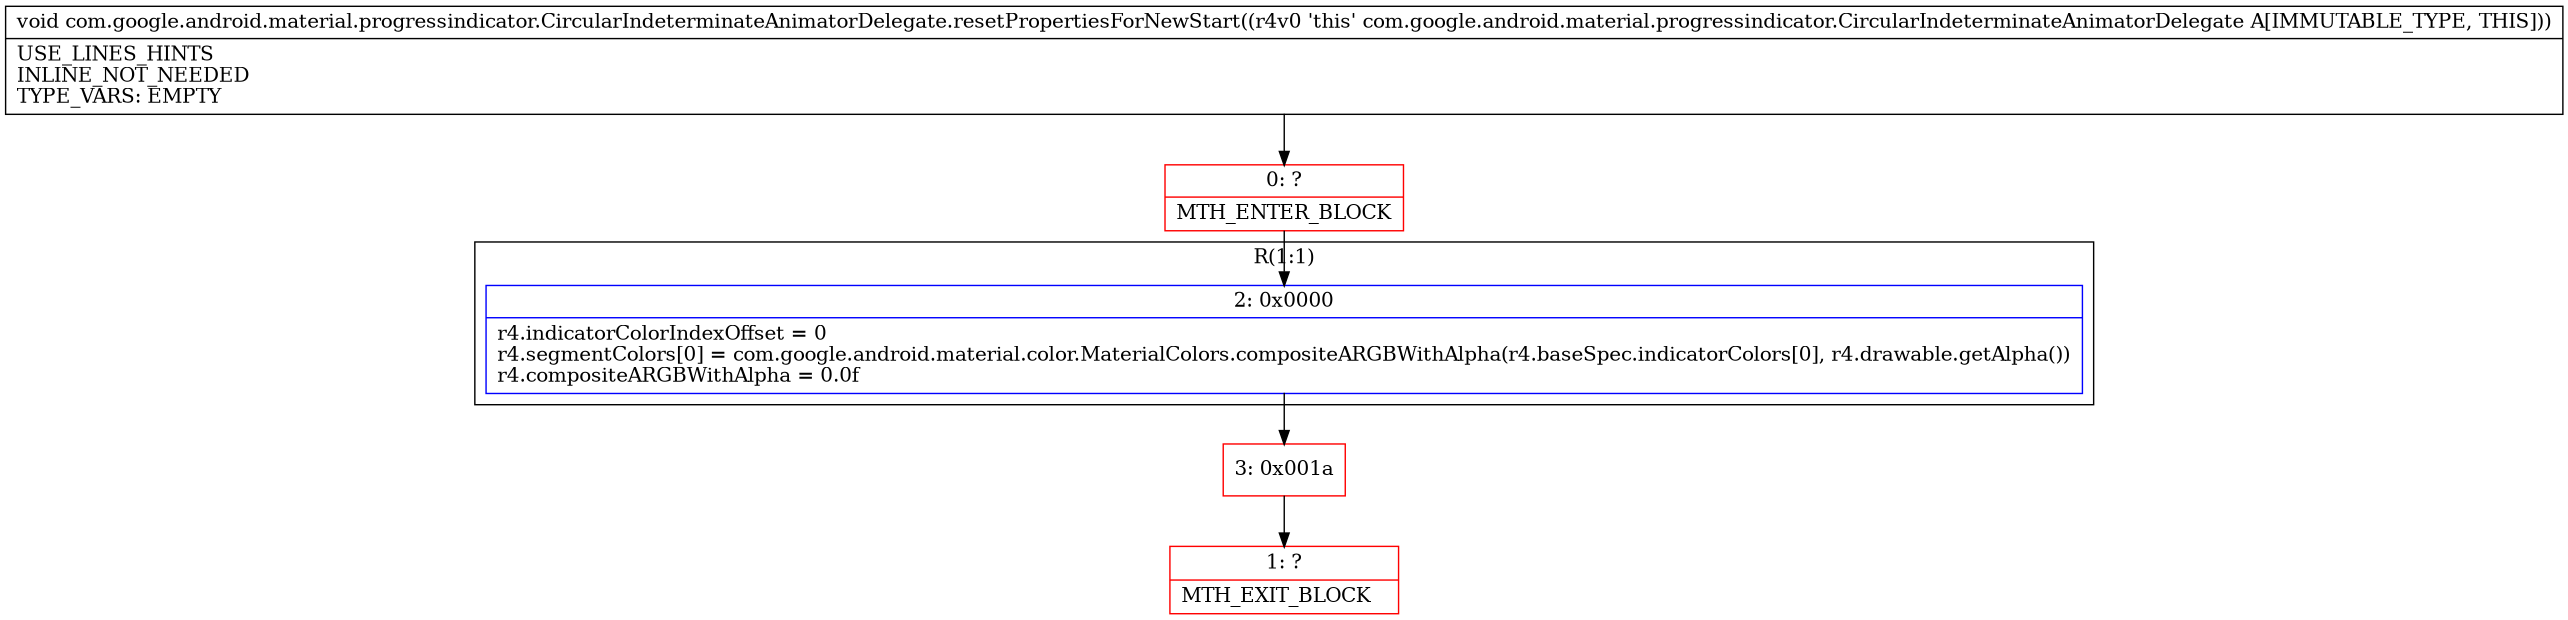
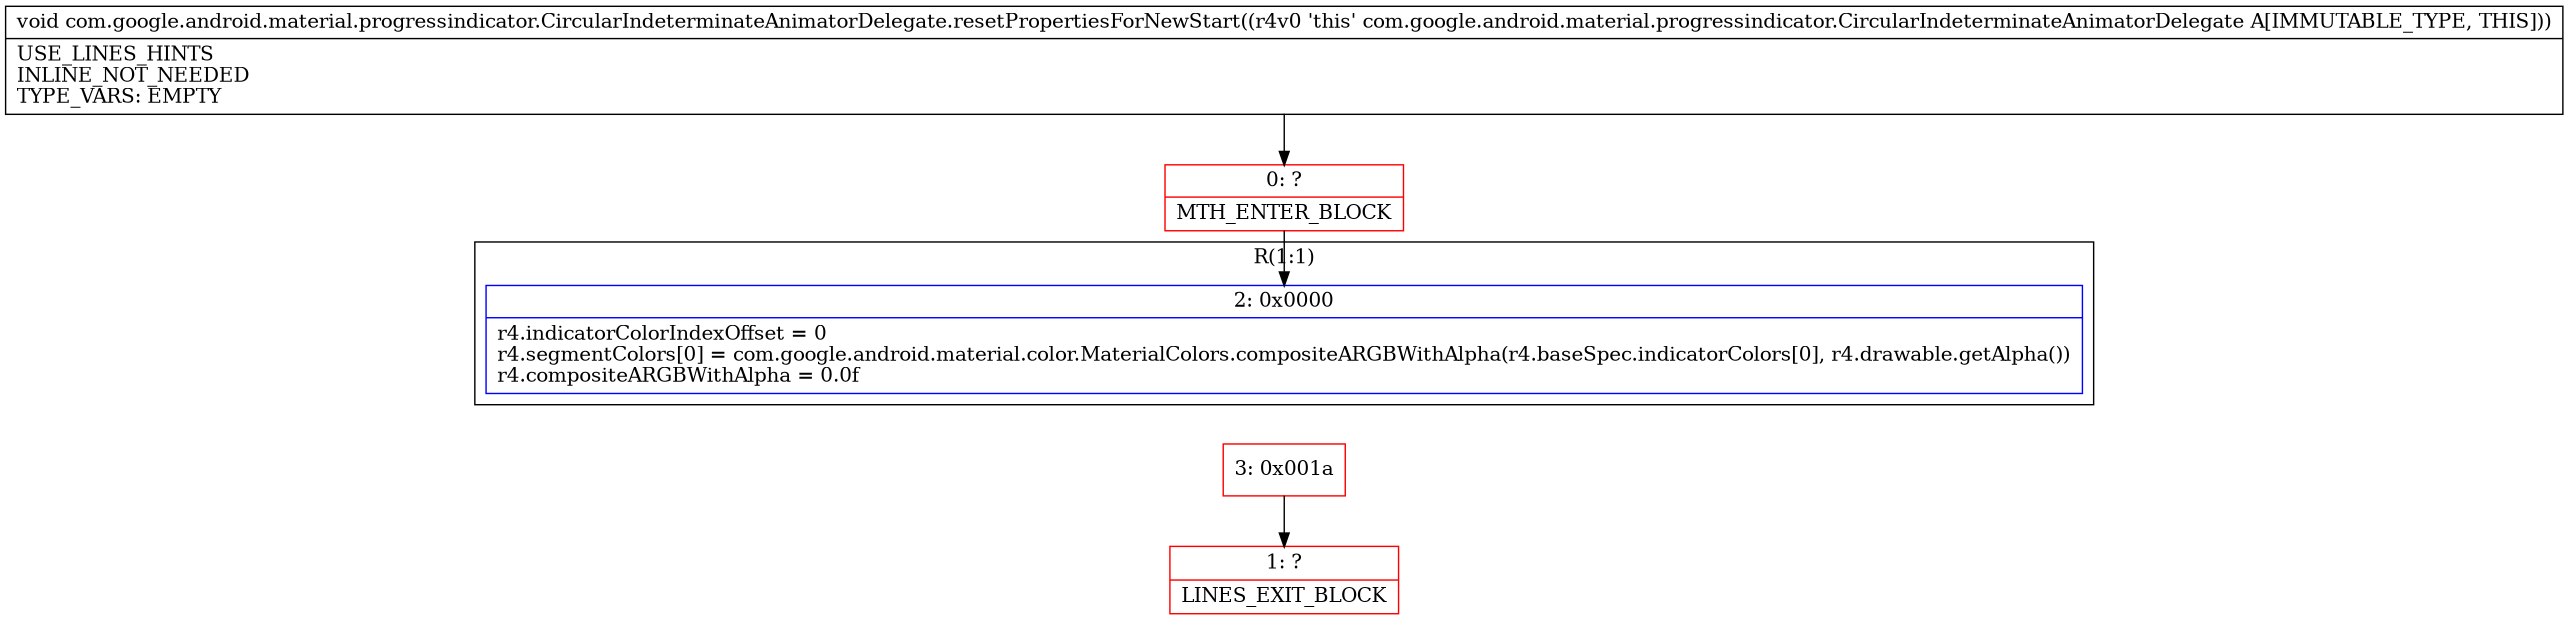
(1284, 414) -> none
(1277, 596) -> (1284, 596)
